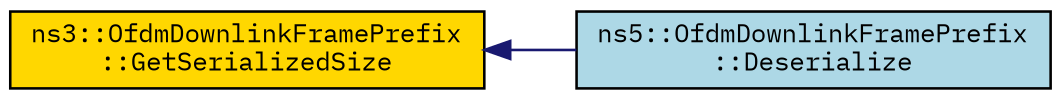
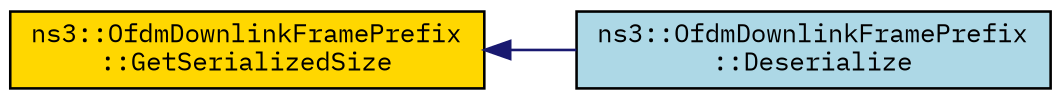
(814, 50) -> (814, 50)
